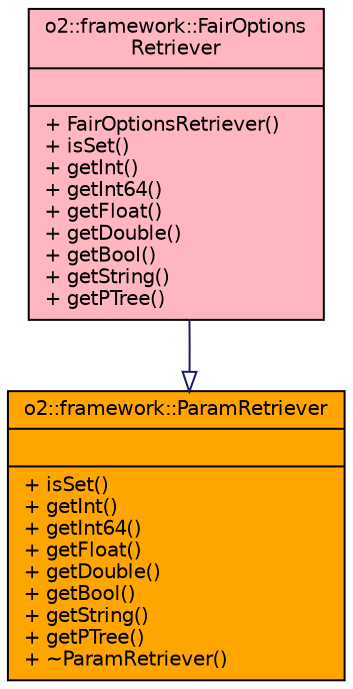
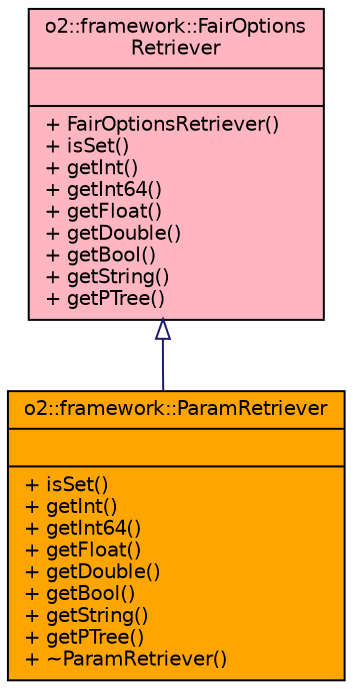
(190, 345) -> (163, 365)
